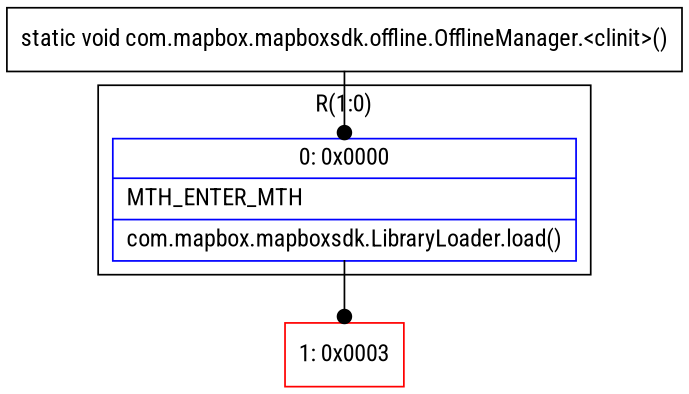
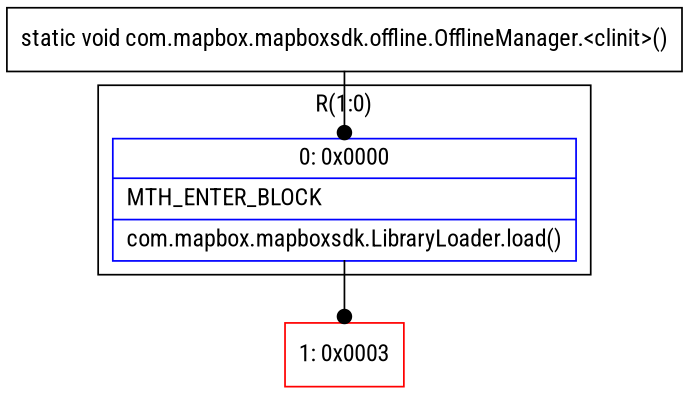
(215, 198) -> (225, 198)
